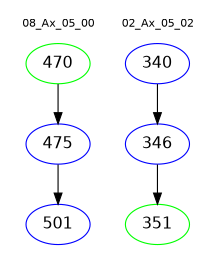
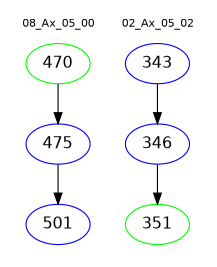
(157, 64) -> (157, 64)
